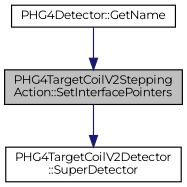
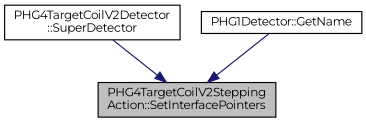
(93, 16) -> (282, 23)
(93, 120) -> (135, 58)
